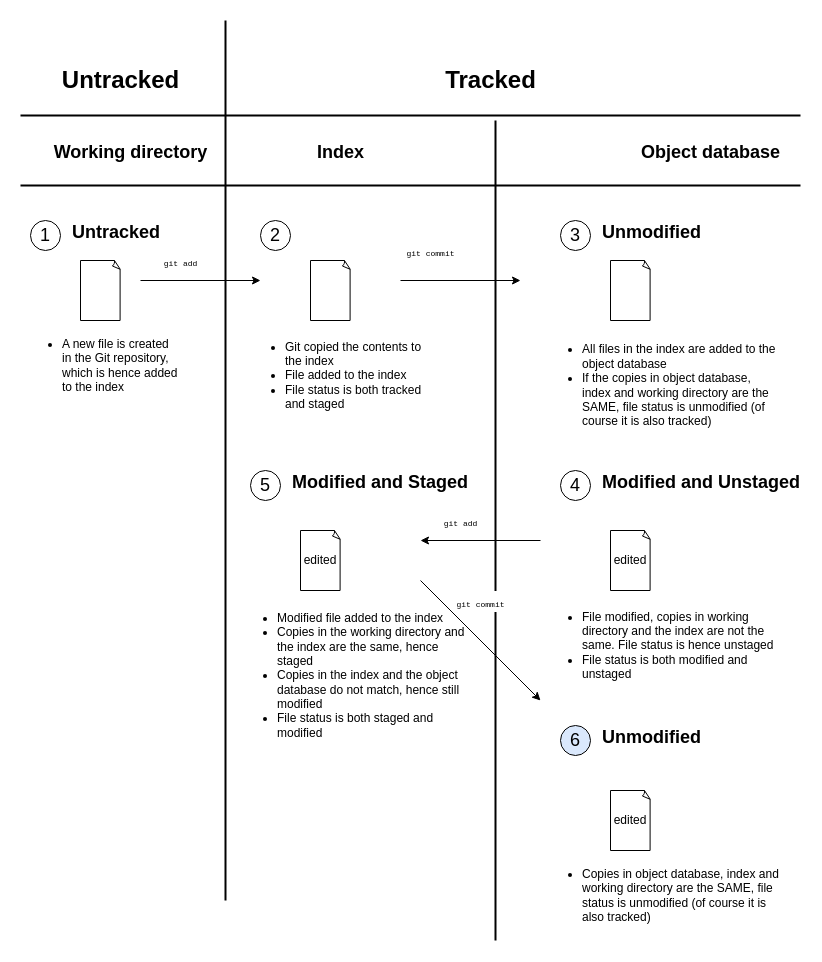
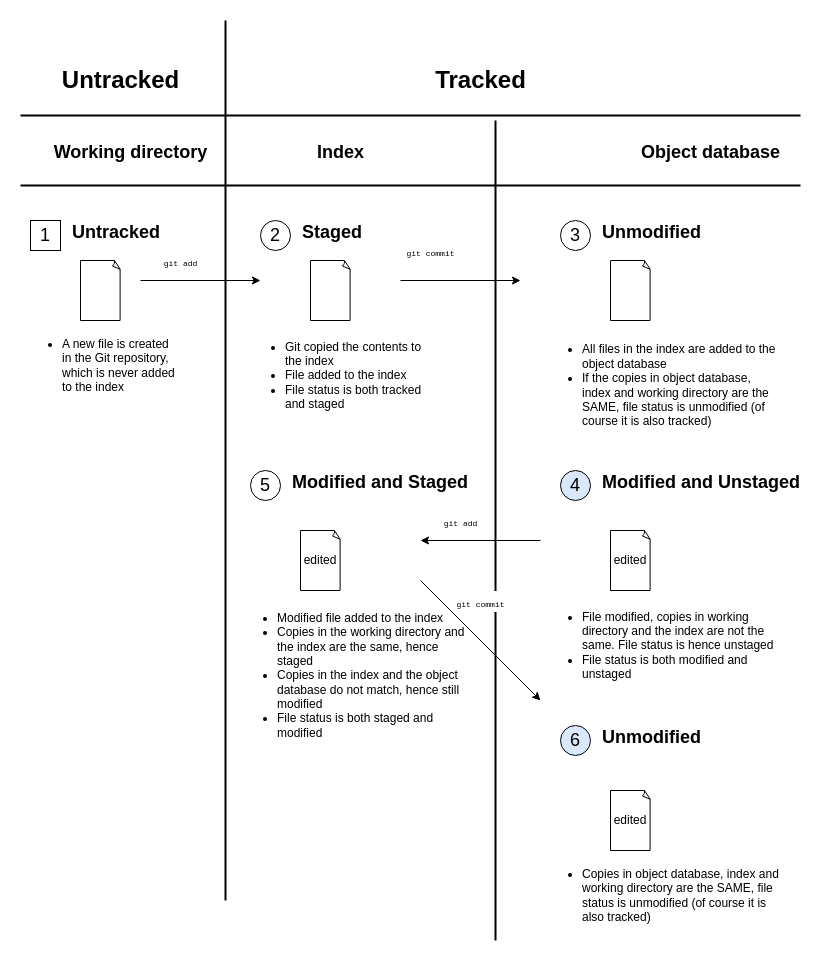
(491, 81) -> (481, 81)
none -> (351, 231)
(46, 236) -> (46, 236)
(102, 366) -> (102, 366)
(576, 486) -> (576, 486)
